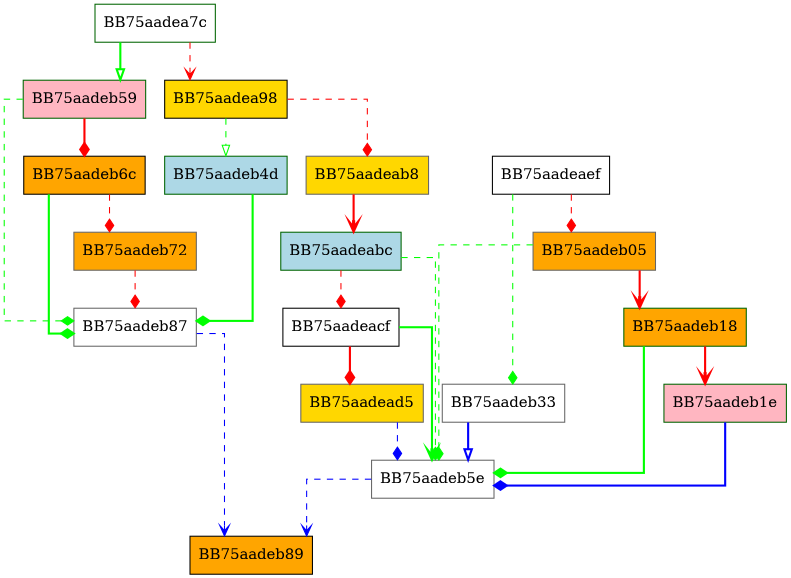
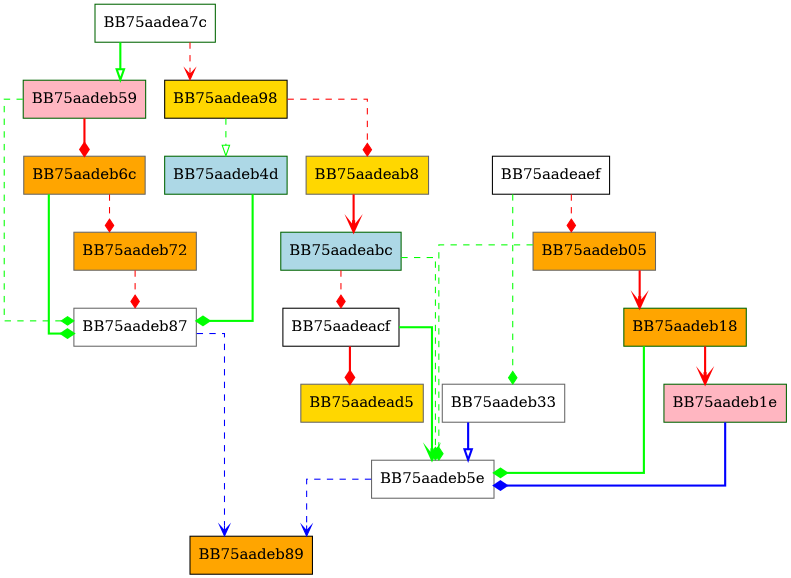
(84, 175) -> (84, 175)
(397, 435) -> none
